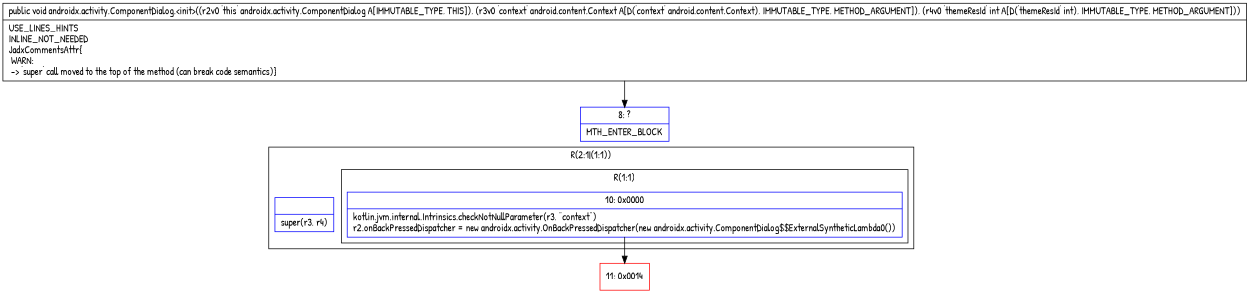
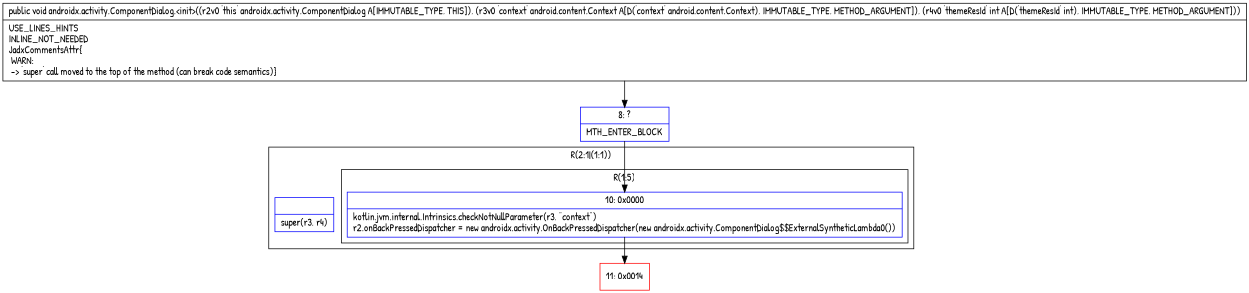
none -> (625, 163)
(625, 178) -> (625, 178)
